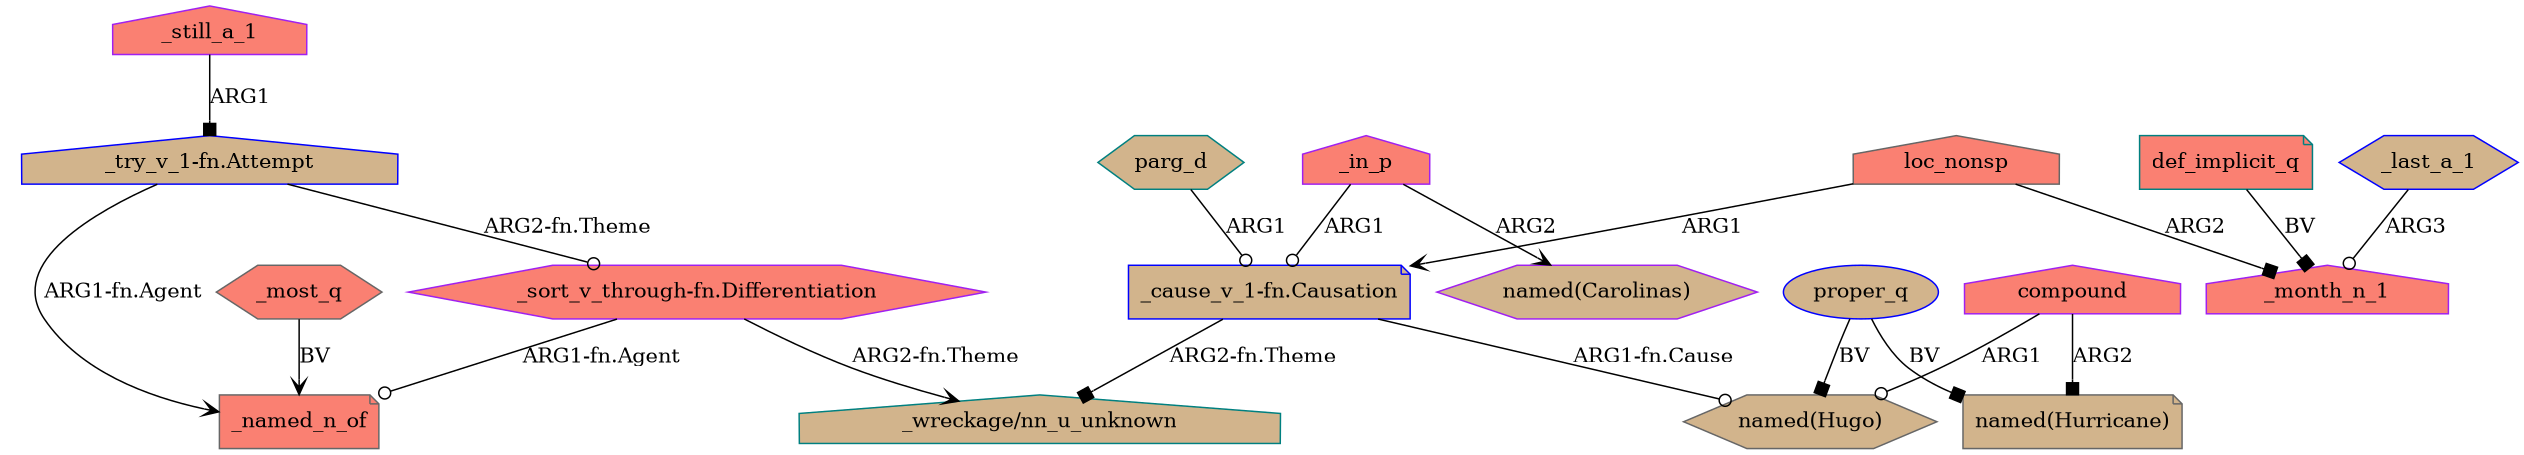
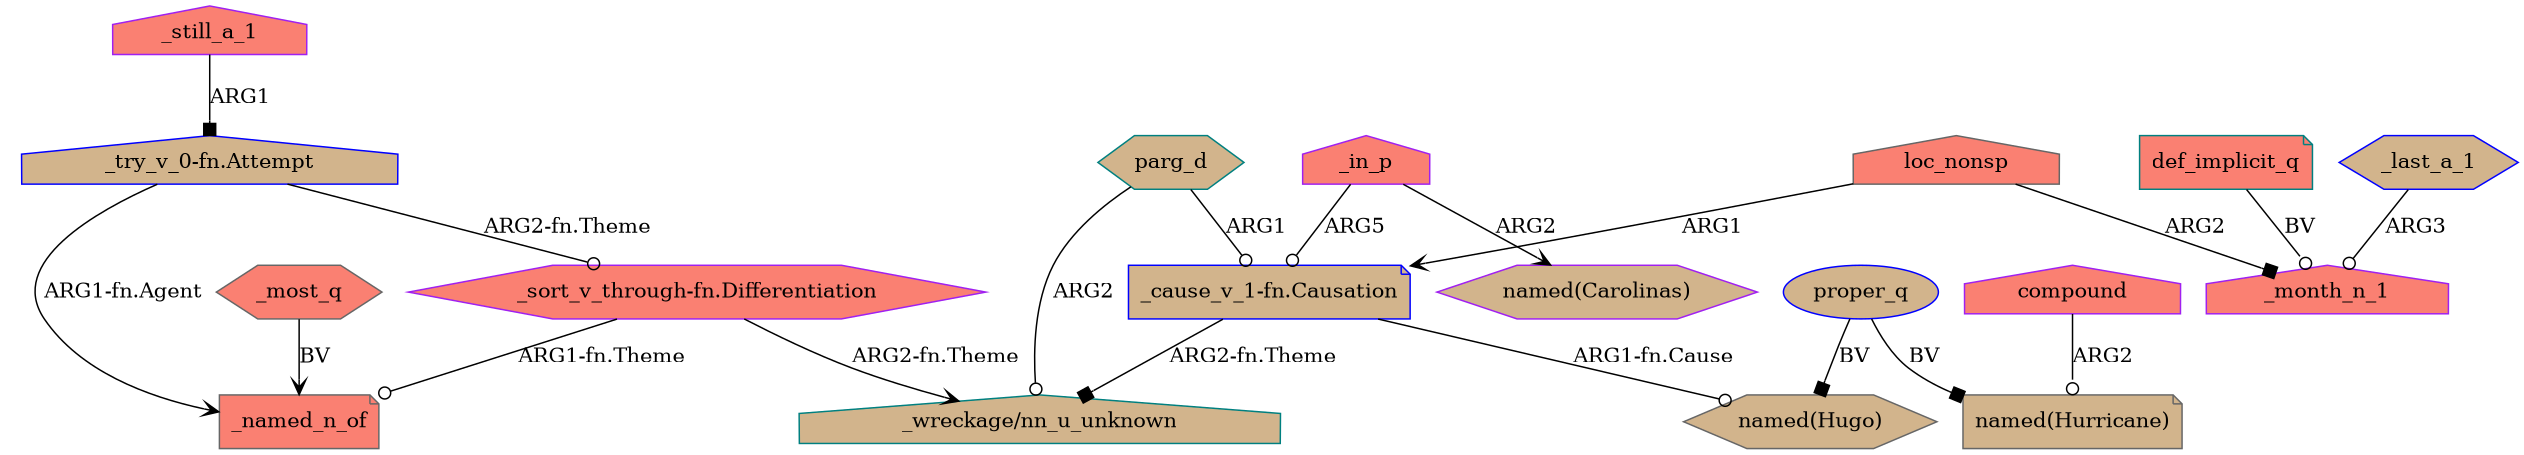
(210, 162) -> (210, 162)
(2273, 223) -> (2273, 223)
(1355, 227) -> (1355, 227)
none -> (1051, 269)
(2073, 347) -> (2073, 347)
(1965, 356) -> none
(602, 357) -> (602, 357)
